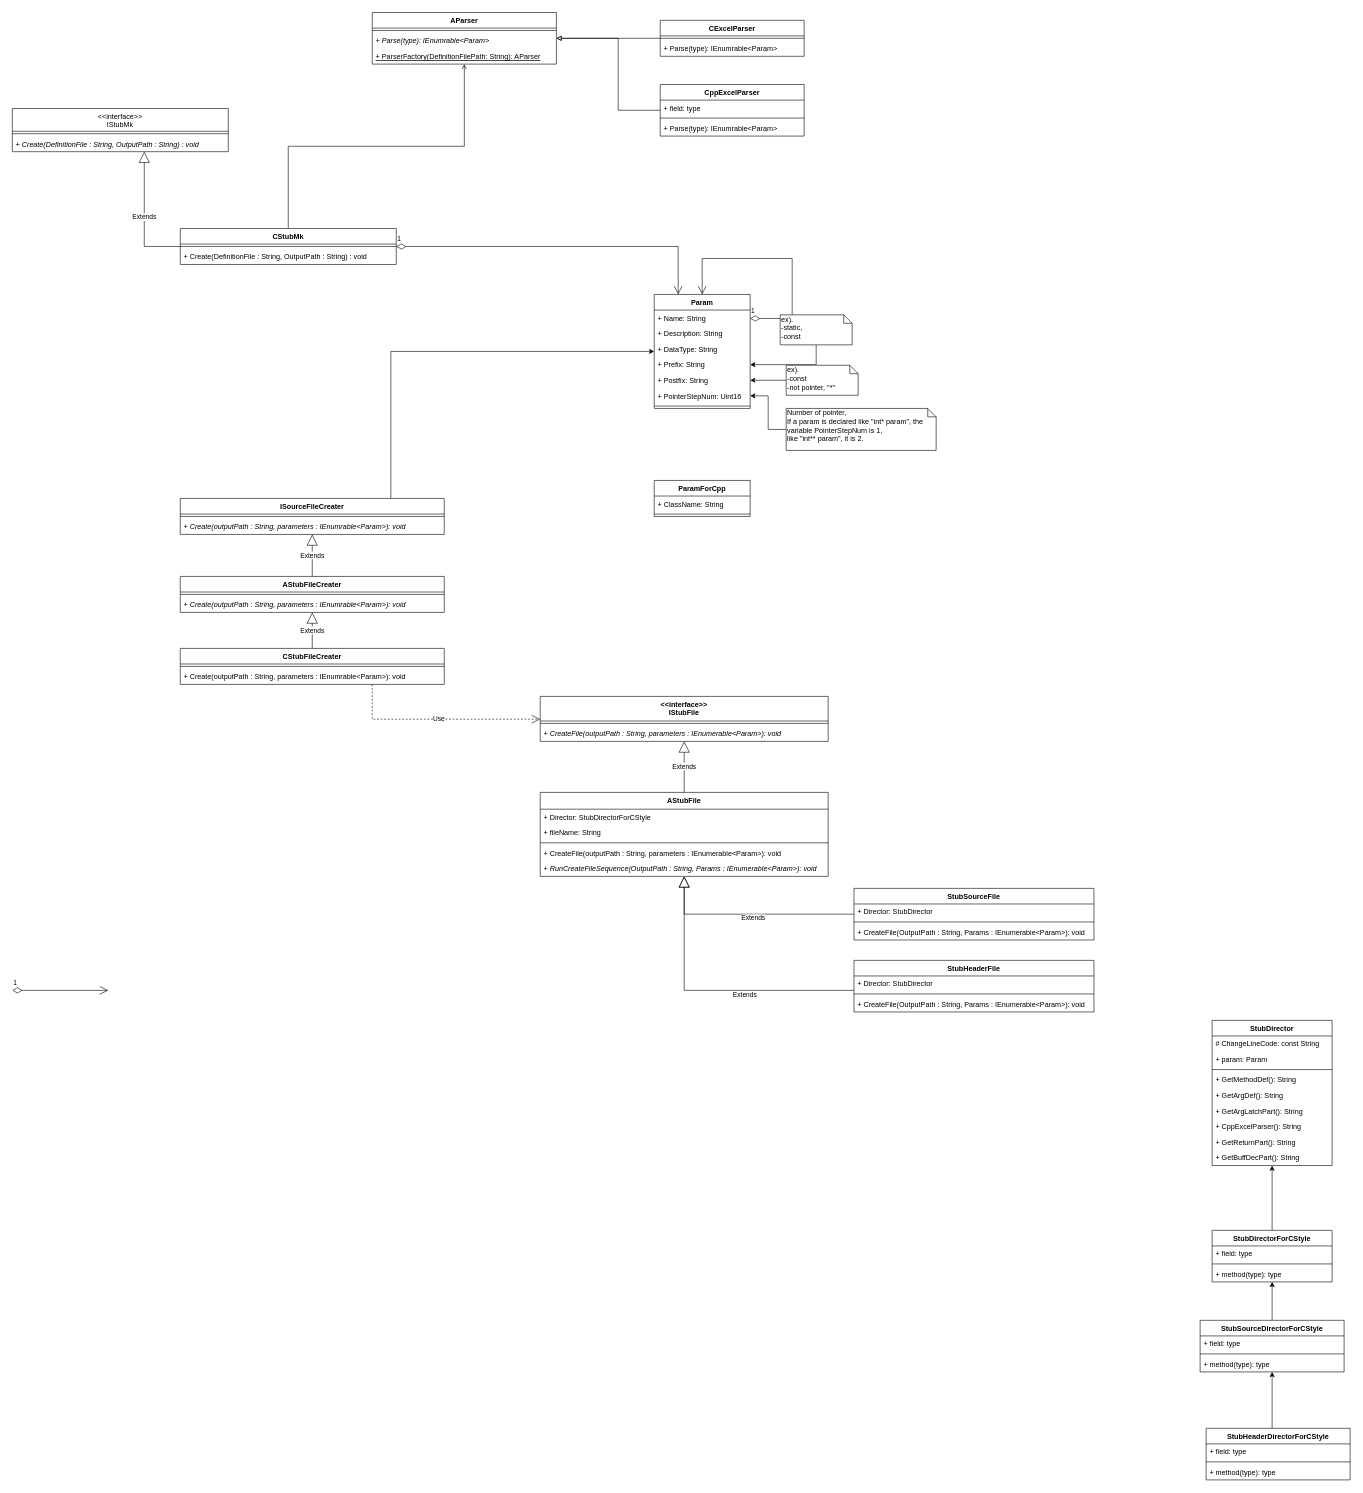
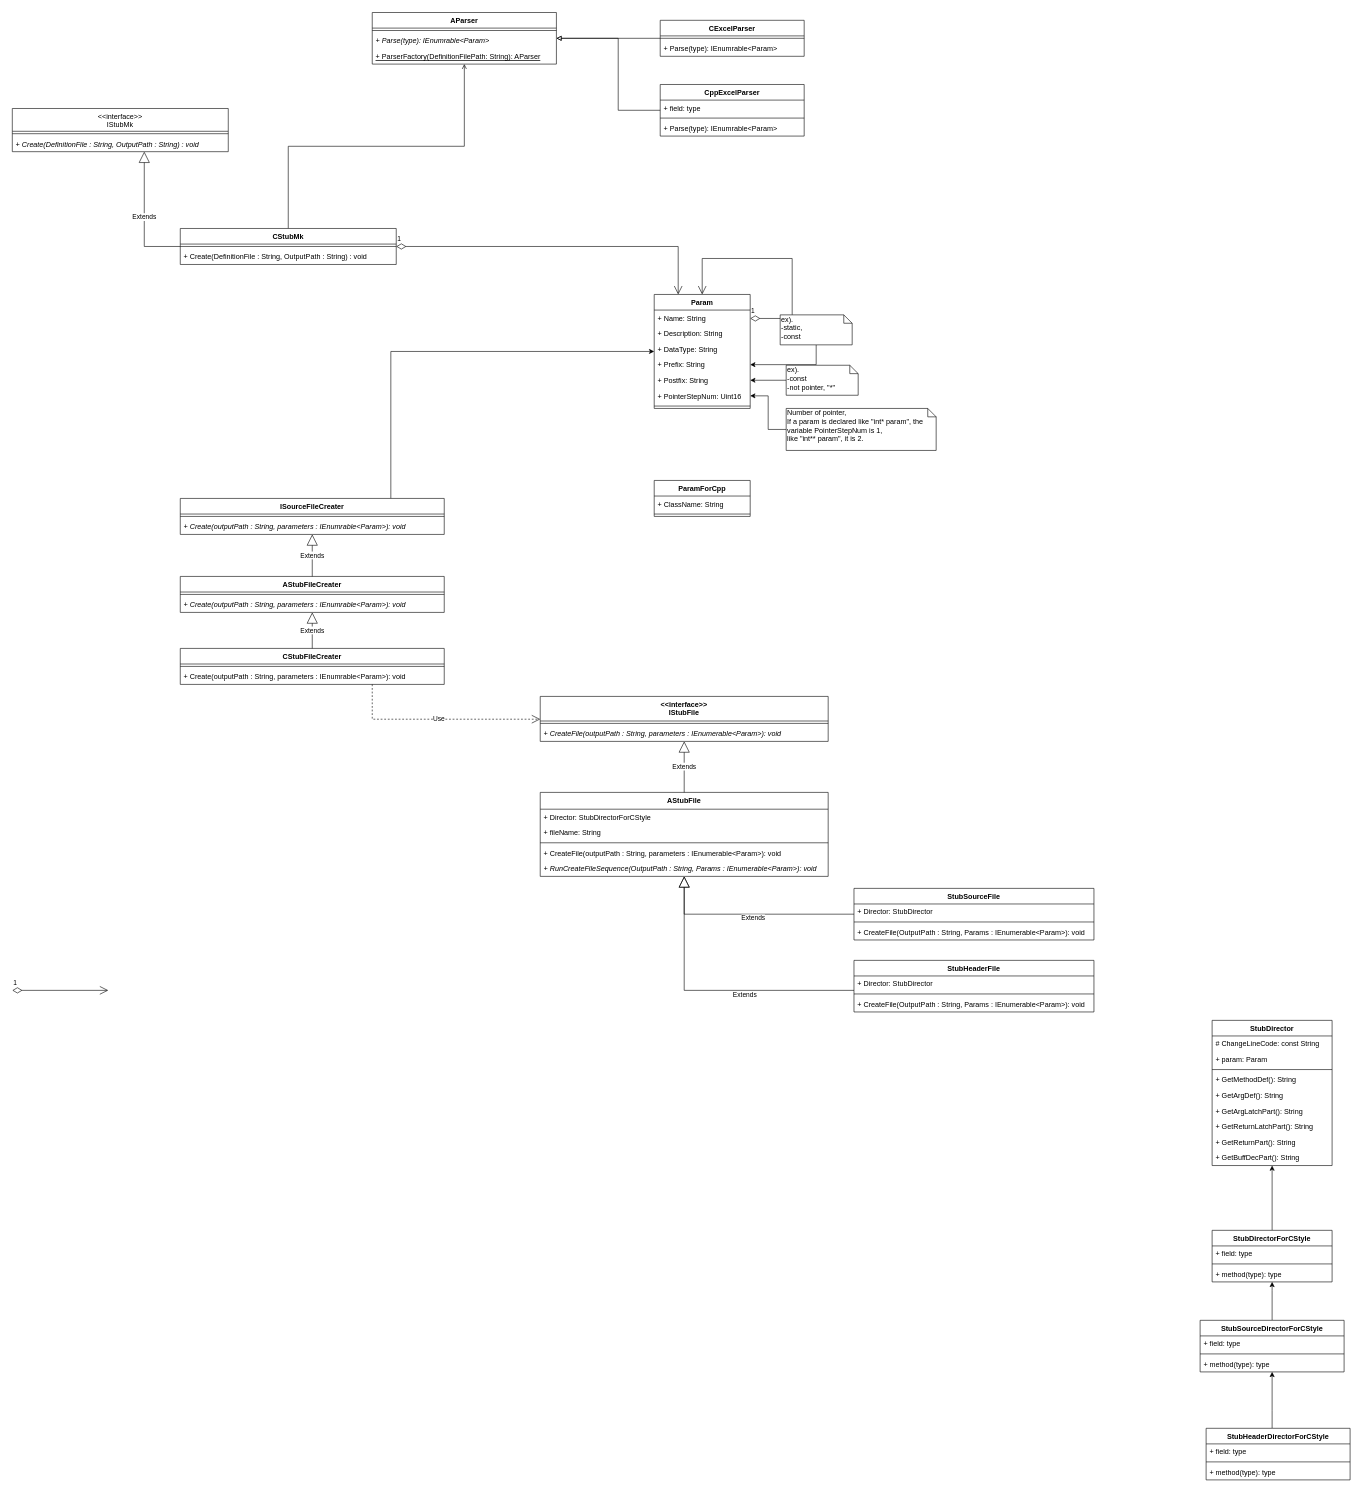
(1263, 1127) -> (1272, 1127)
